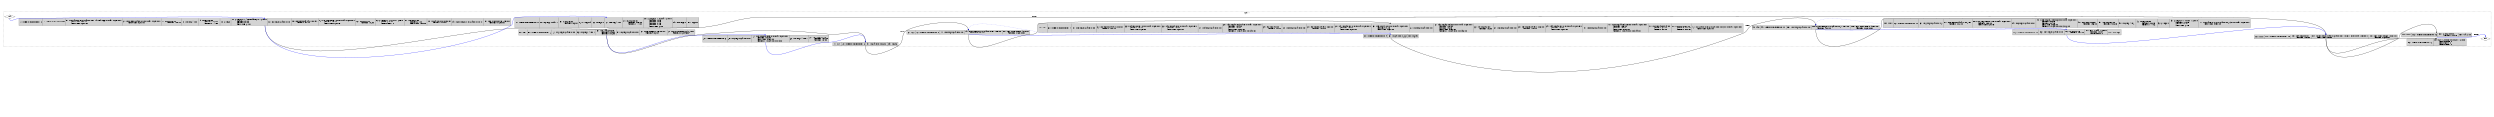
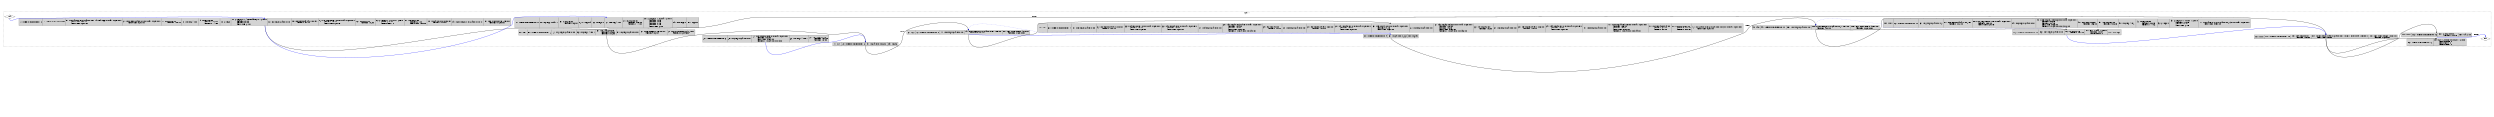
(1941, 29) -> (1941, 29)
(679, 37) -> none
